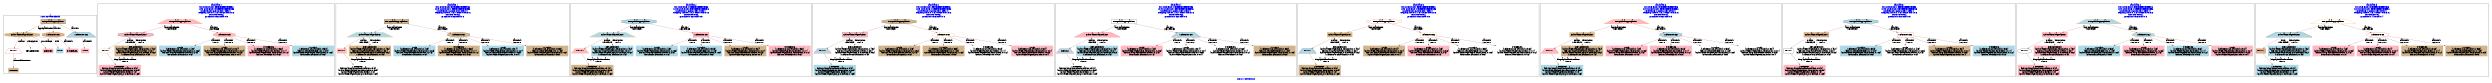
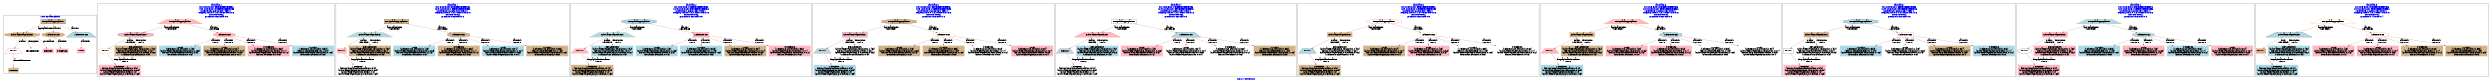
(60, 51) -> none
